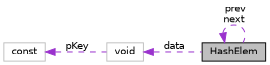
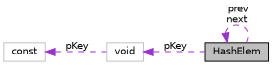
(173, 47) -> (174, 47)
